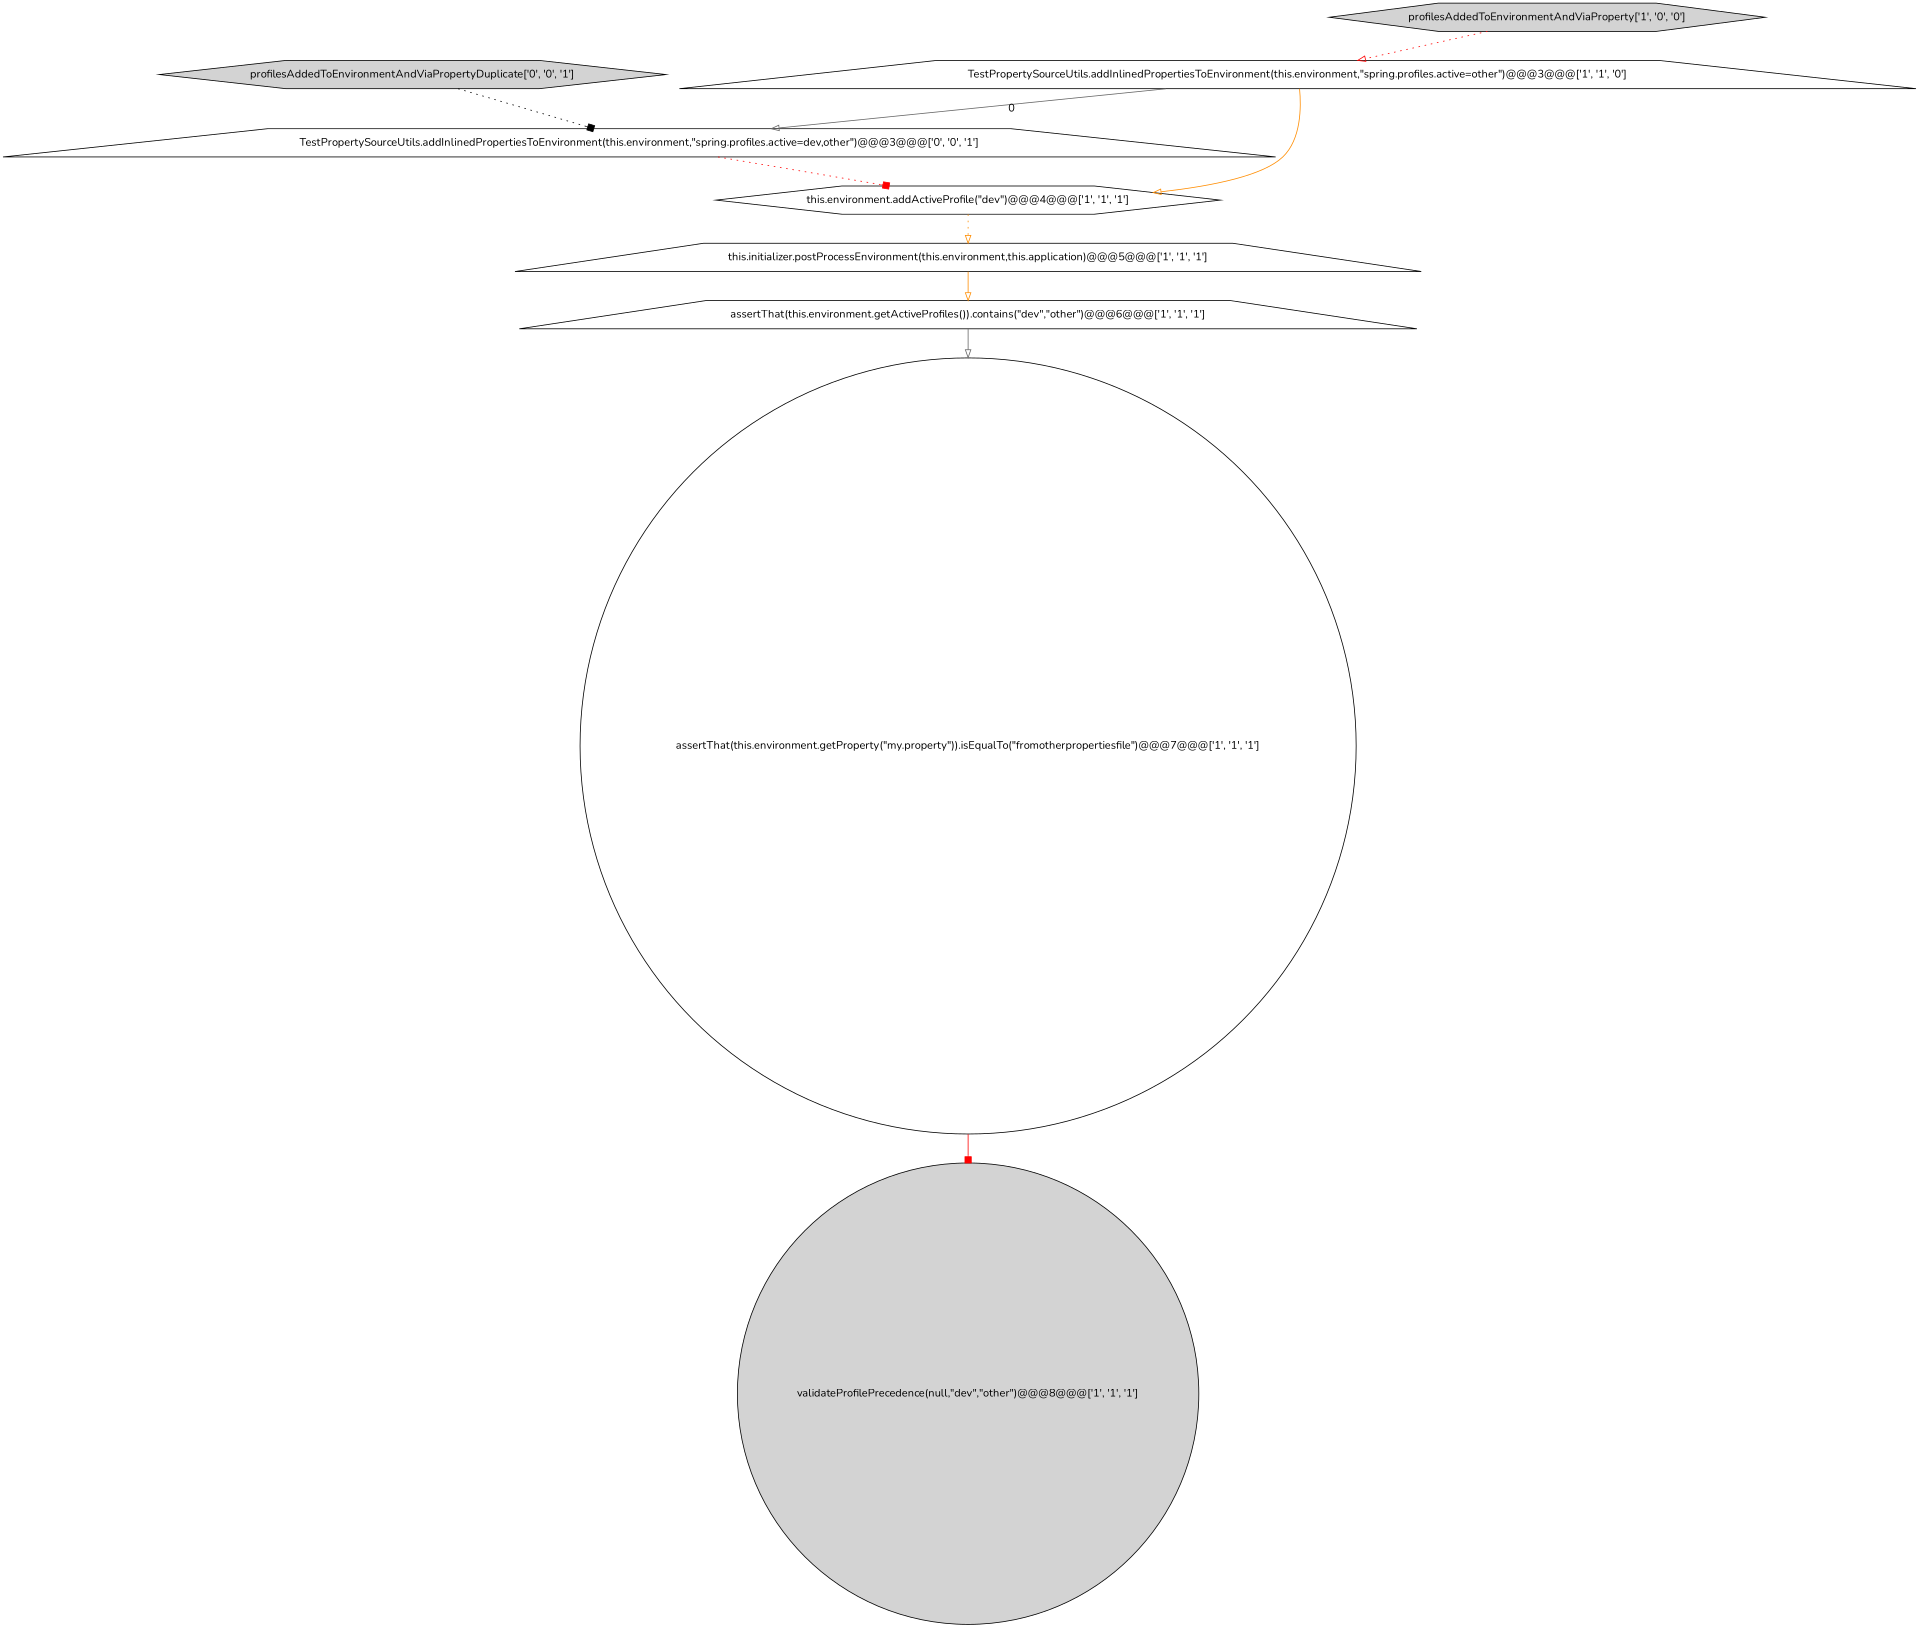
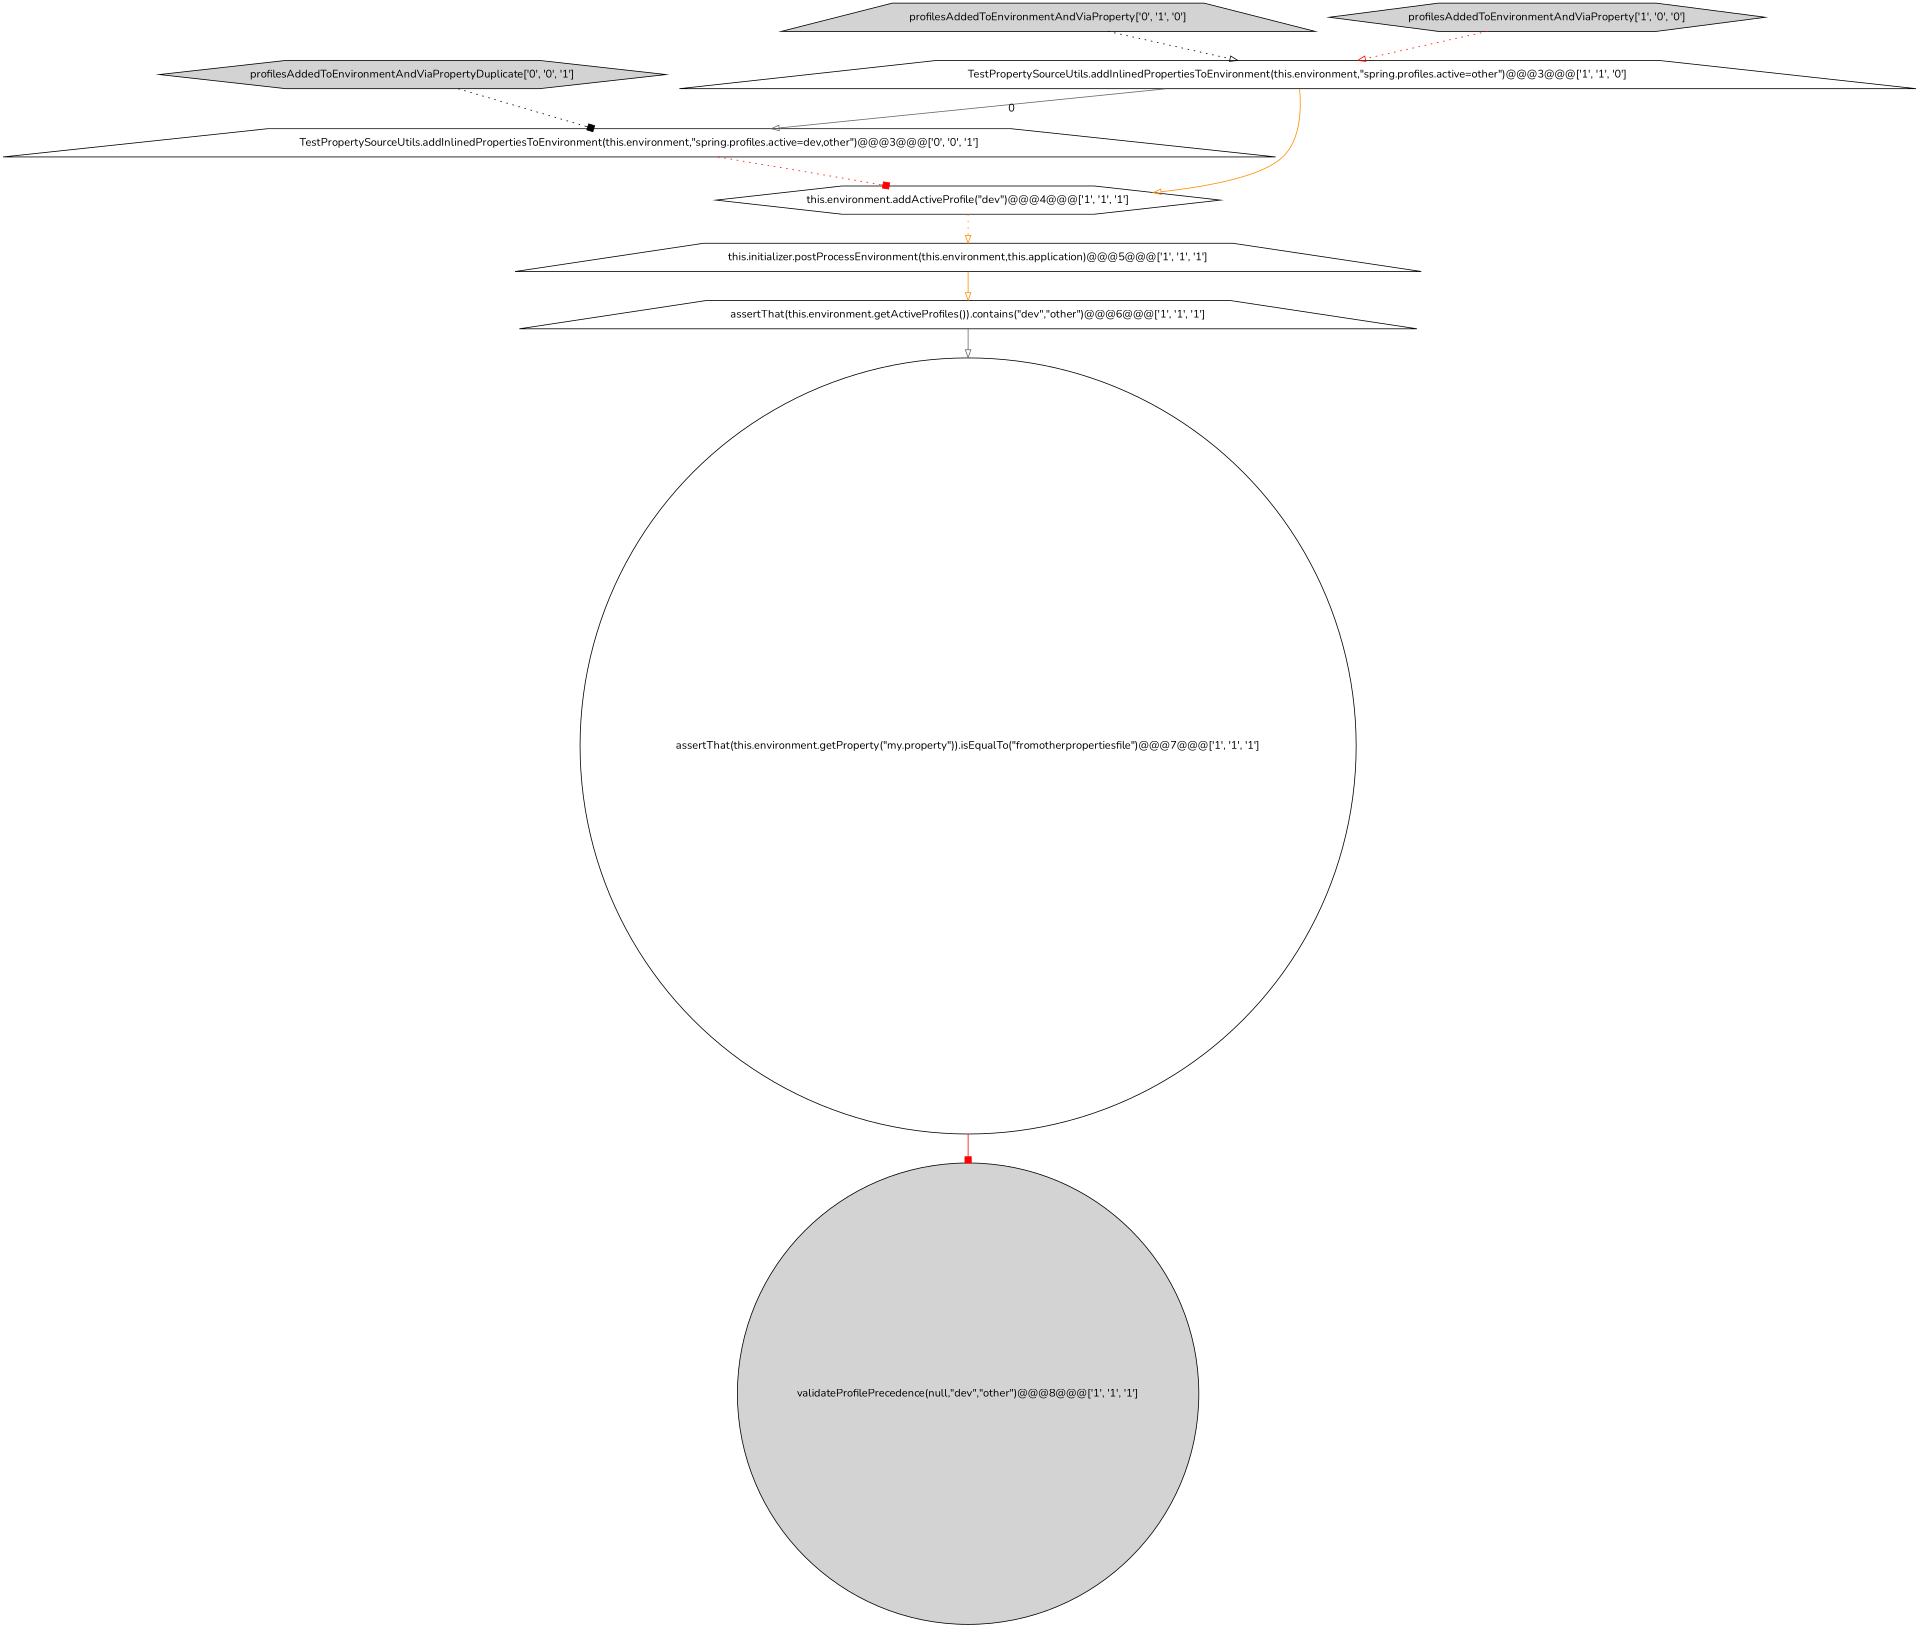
none -> (1048, 17)
